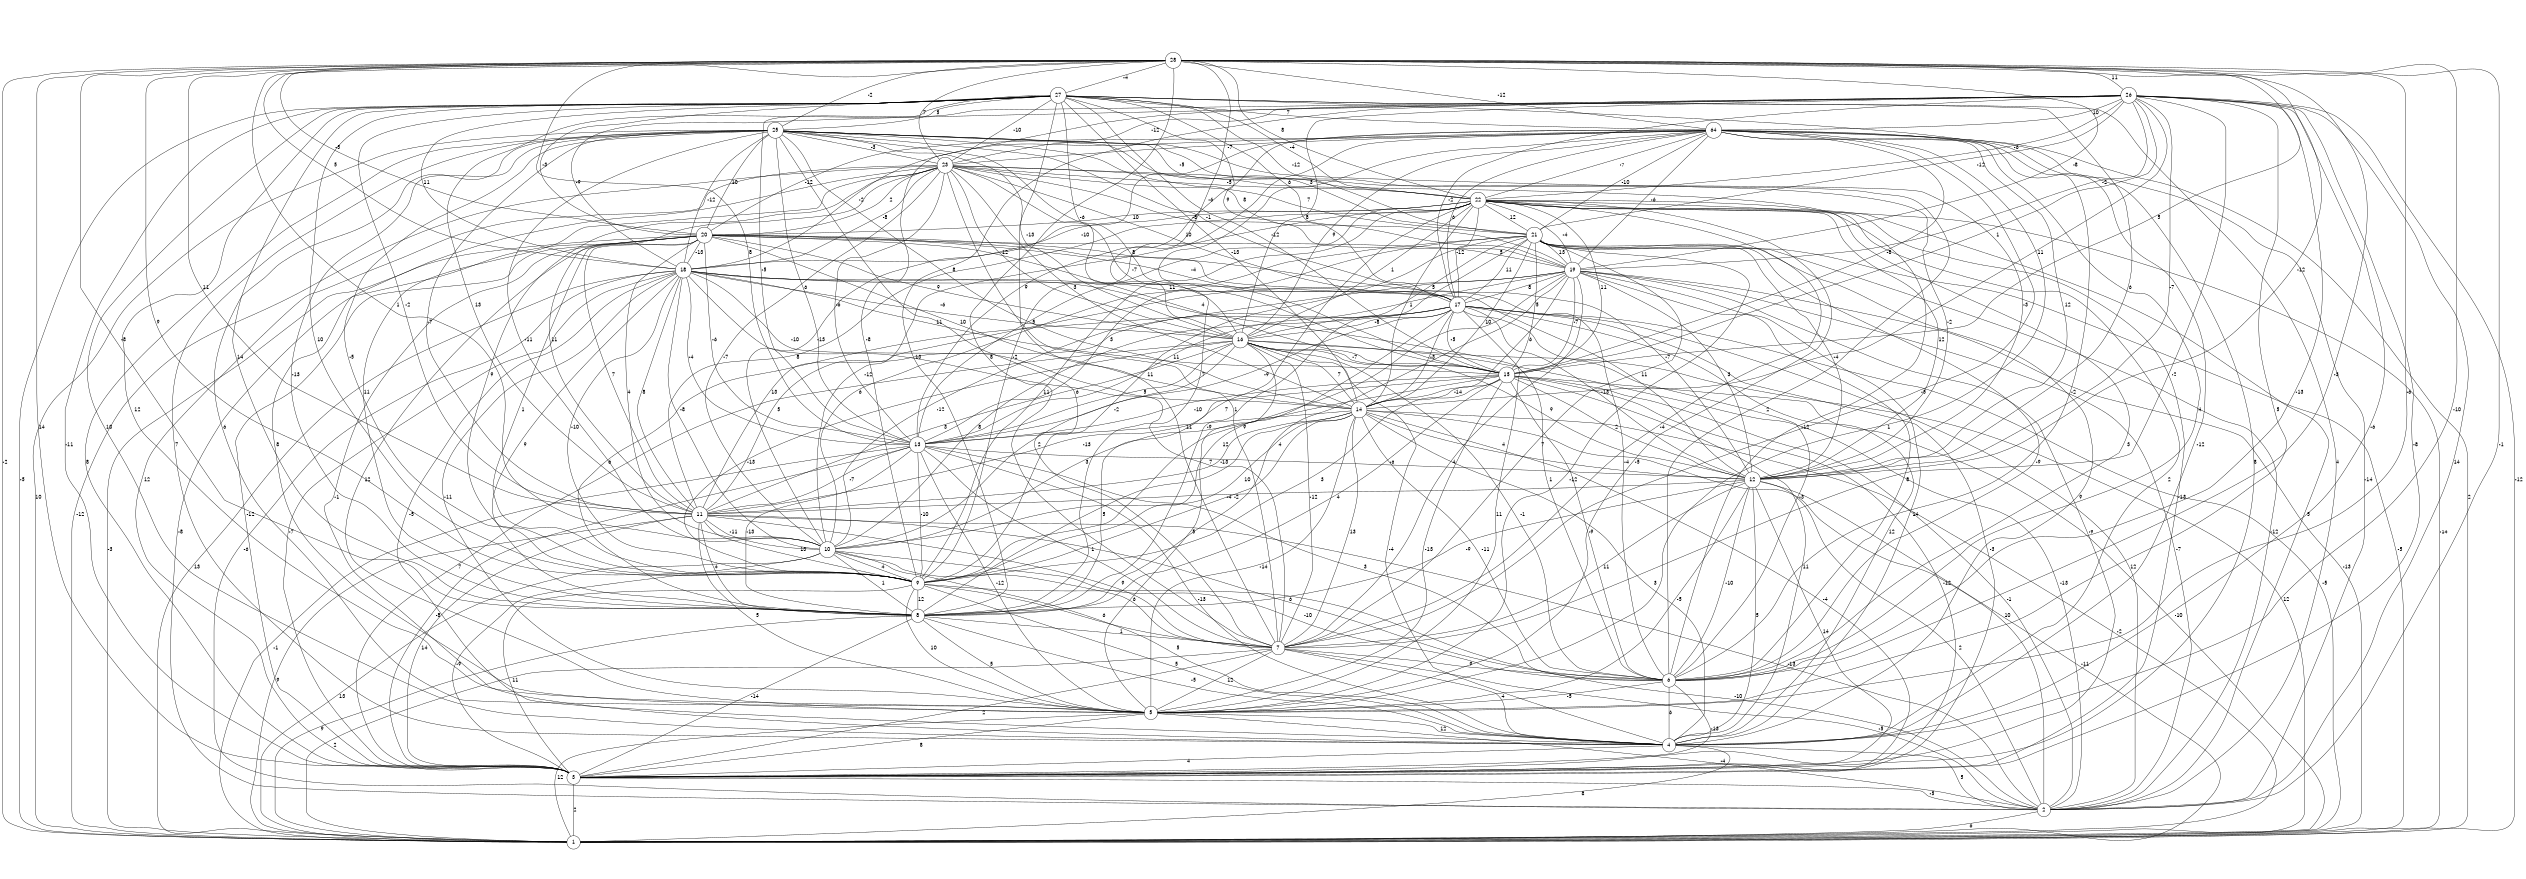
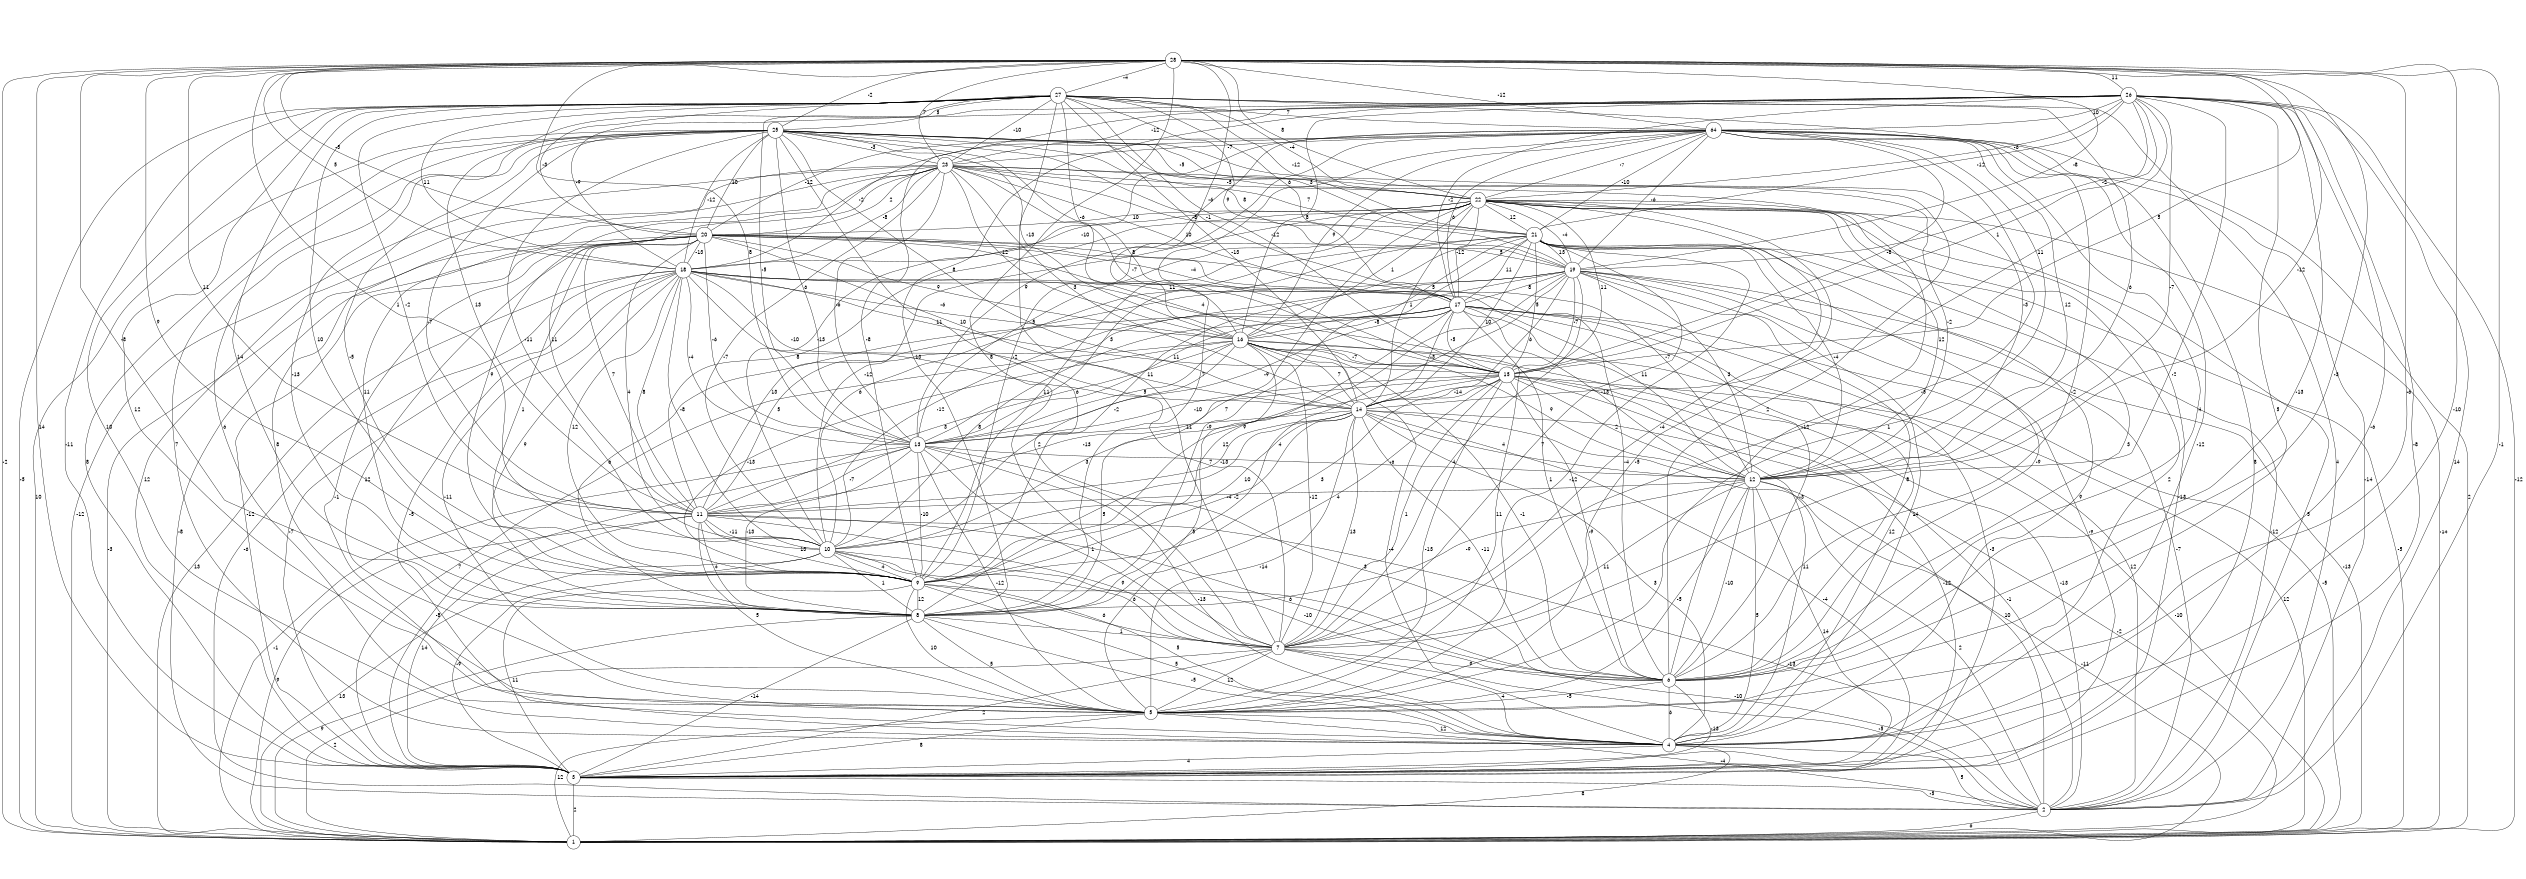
(1150, 362) -> (1400, 522)
(575, 427) -> (575, 427)
